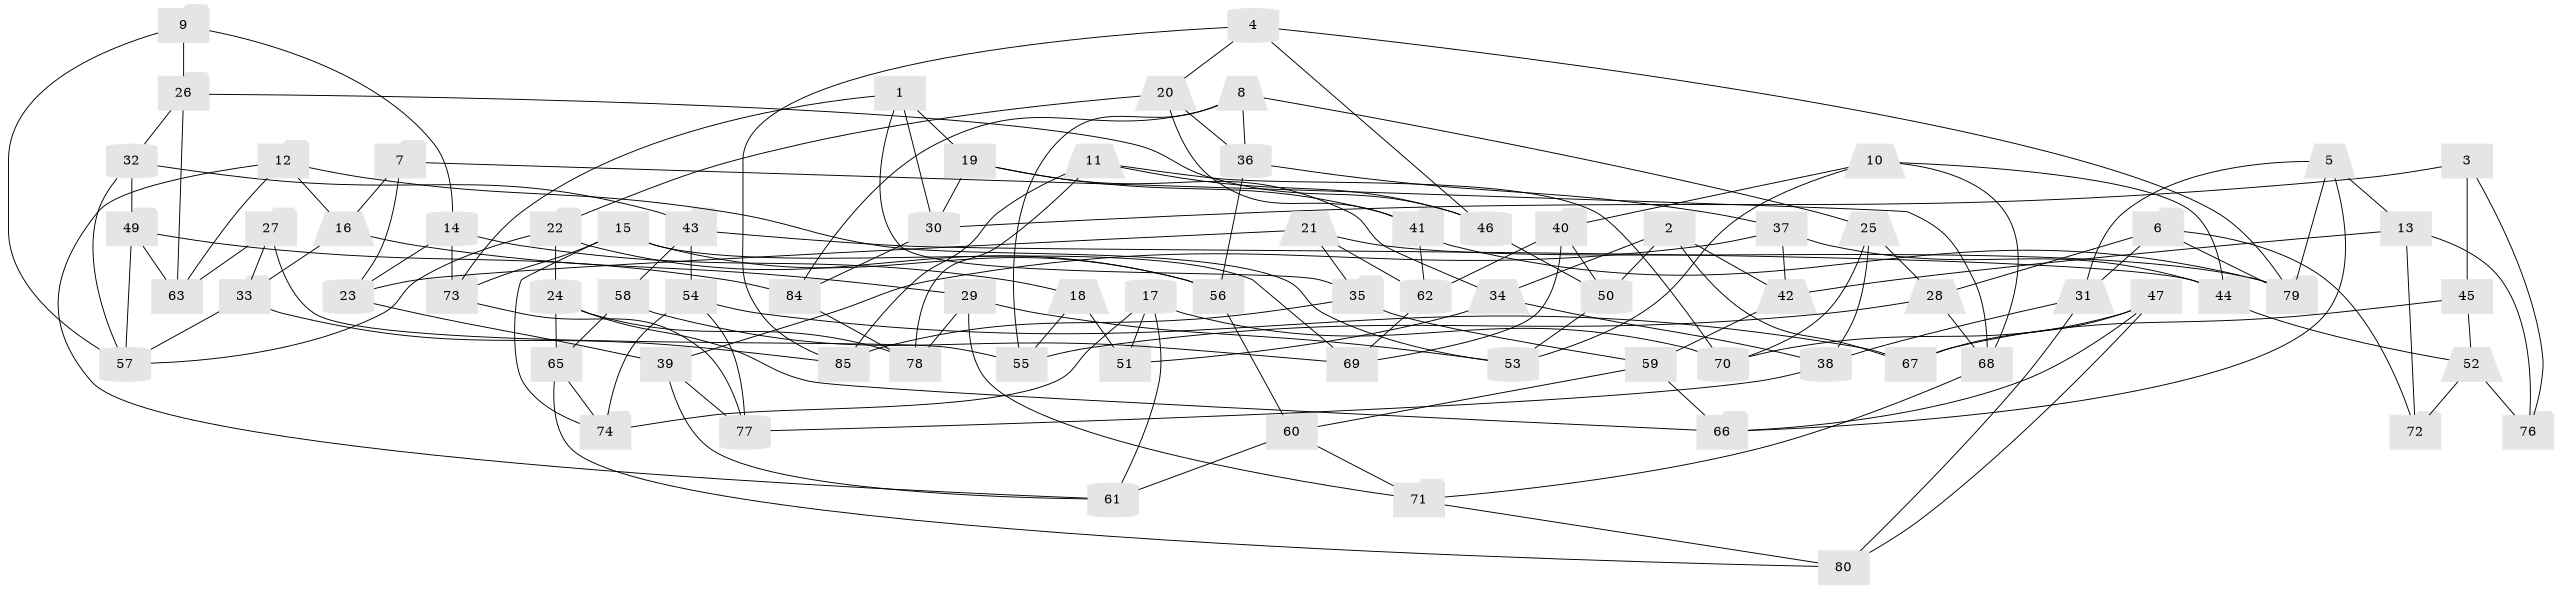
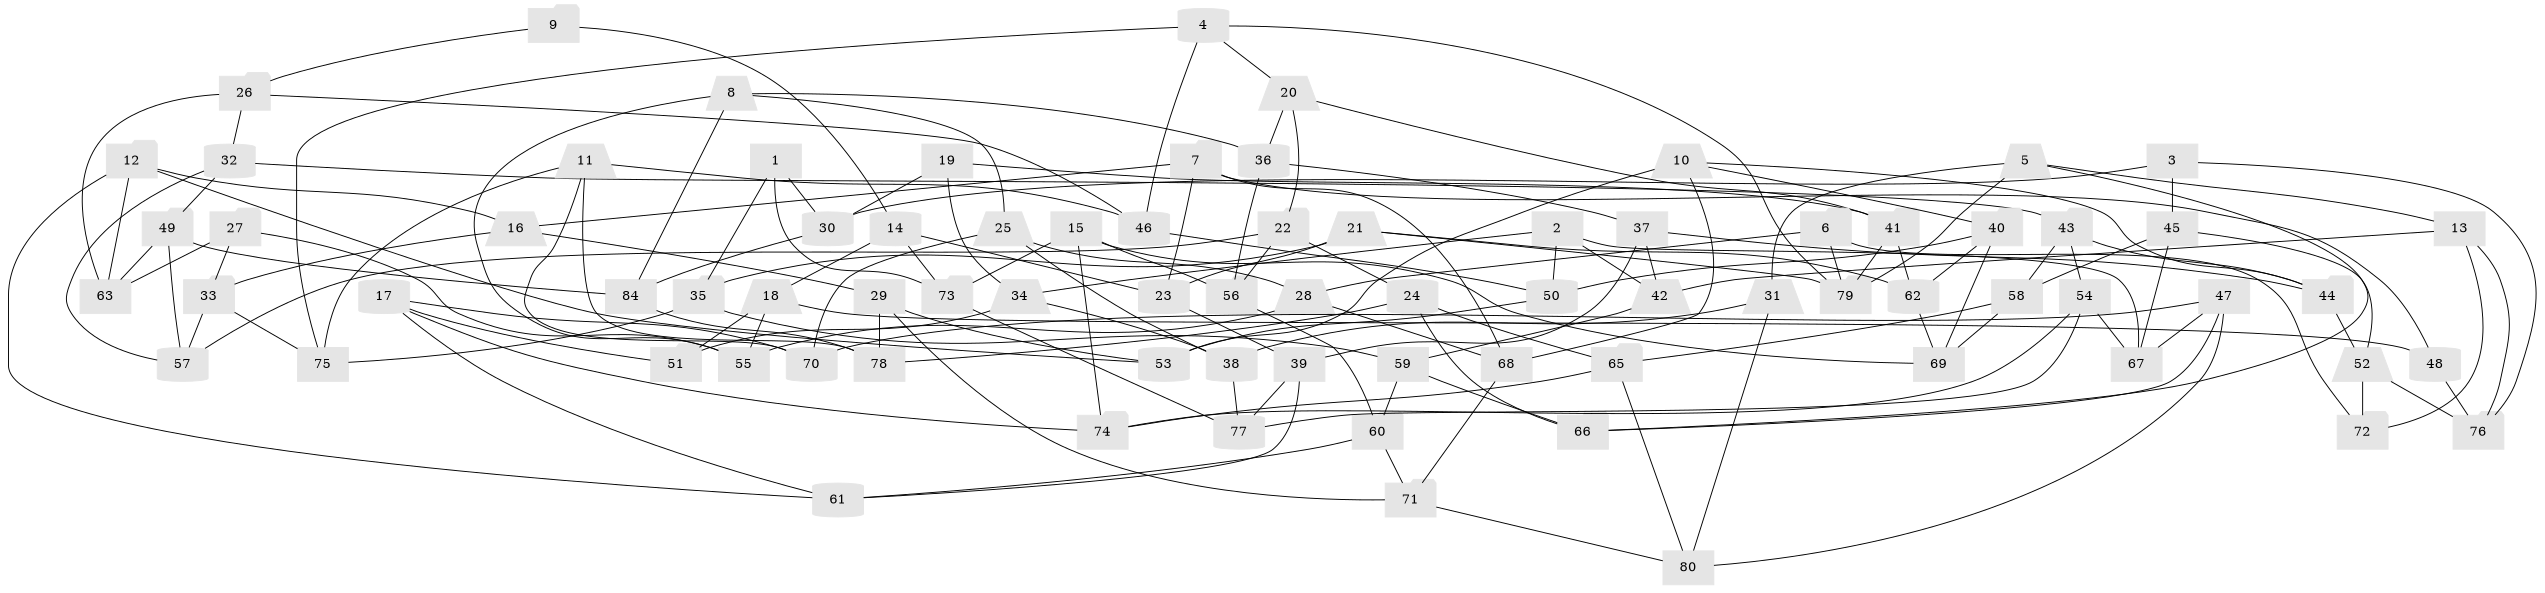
(935, 127) -> none
(8, 168) -> none
(2121, 263) -> none
none -> (2068, 272)
(844, 364) -> (323, 364)
none -> (2435, 364)
